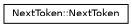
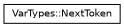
(66, 14) -> (62, 14)
